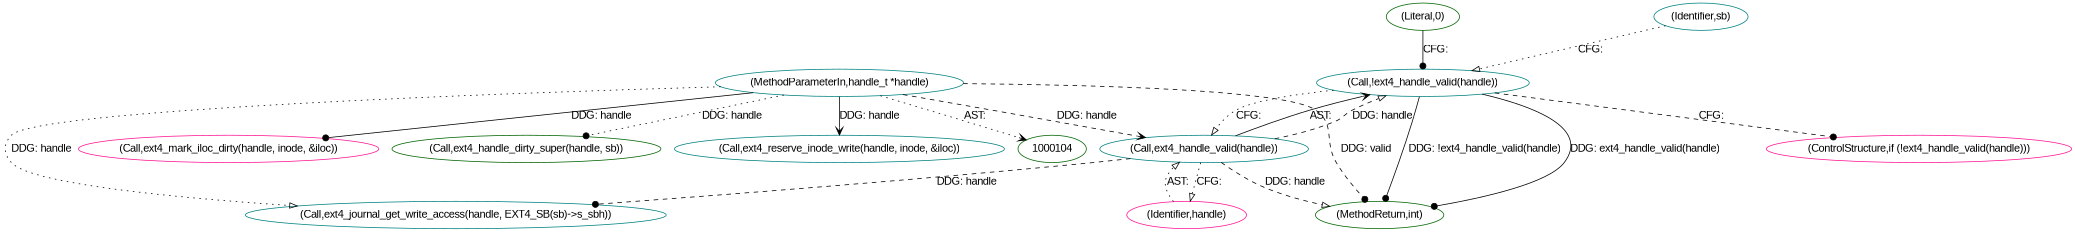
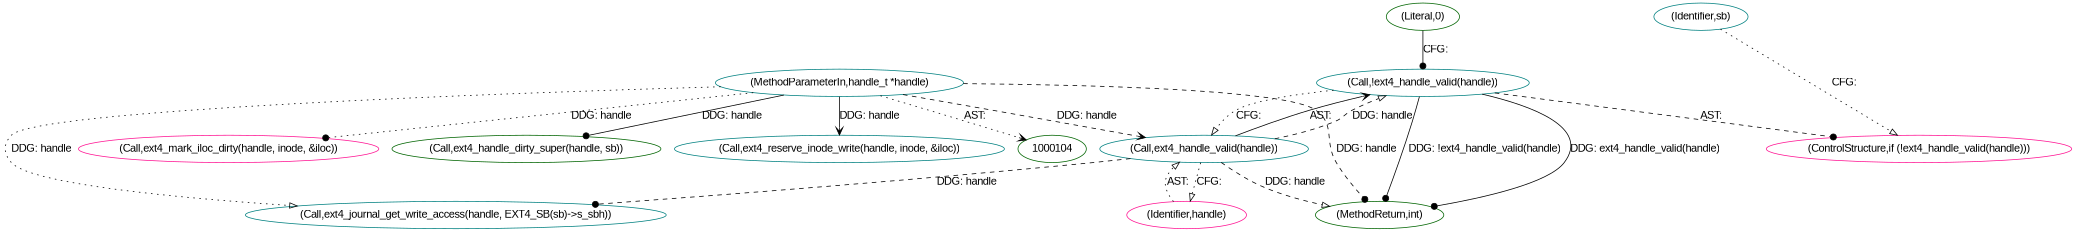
(1573, 47) -> (1806, 80)
(541, 115) -> (541, 115)
(687, 115) -> (687, 115)
(1713, 116) -> (1713, 116)
(1366, 149) -> (1366, 149)
